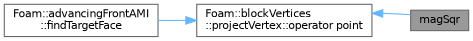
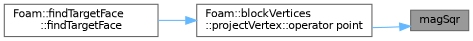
(397, 14) -> (386, 27)
(81, 20) -> (81, 20)
